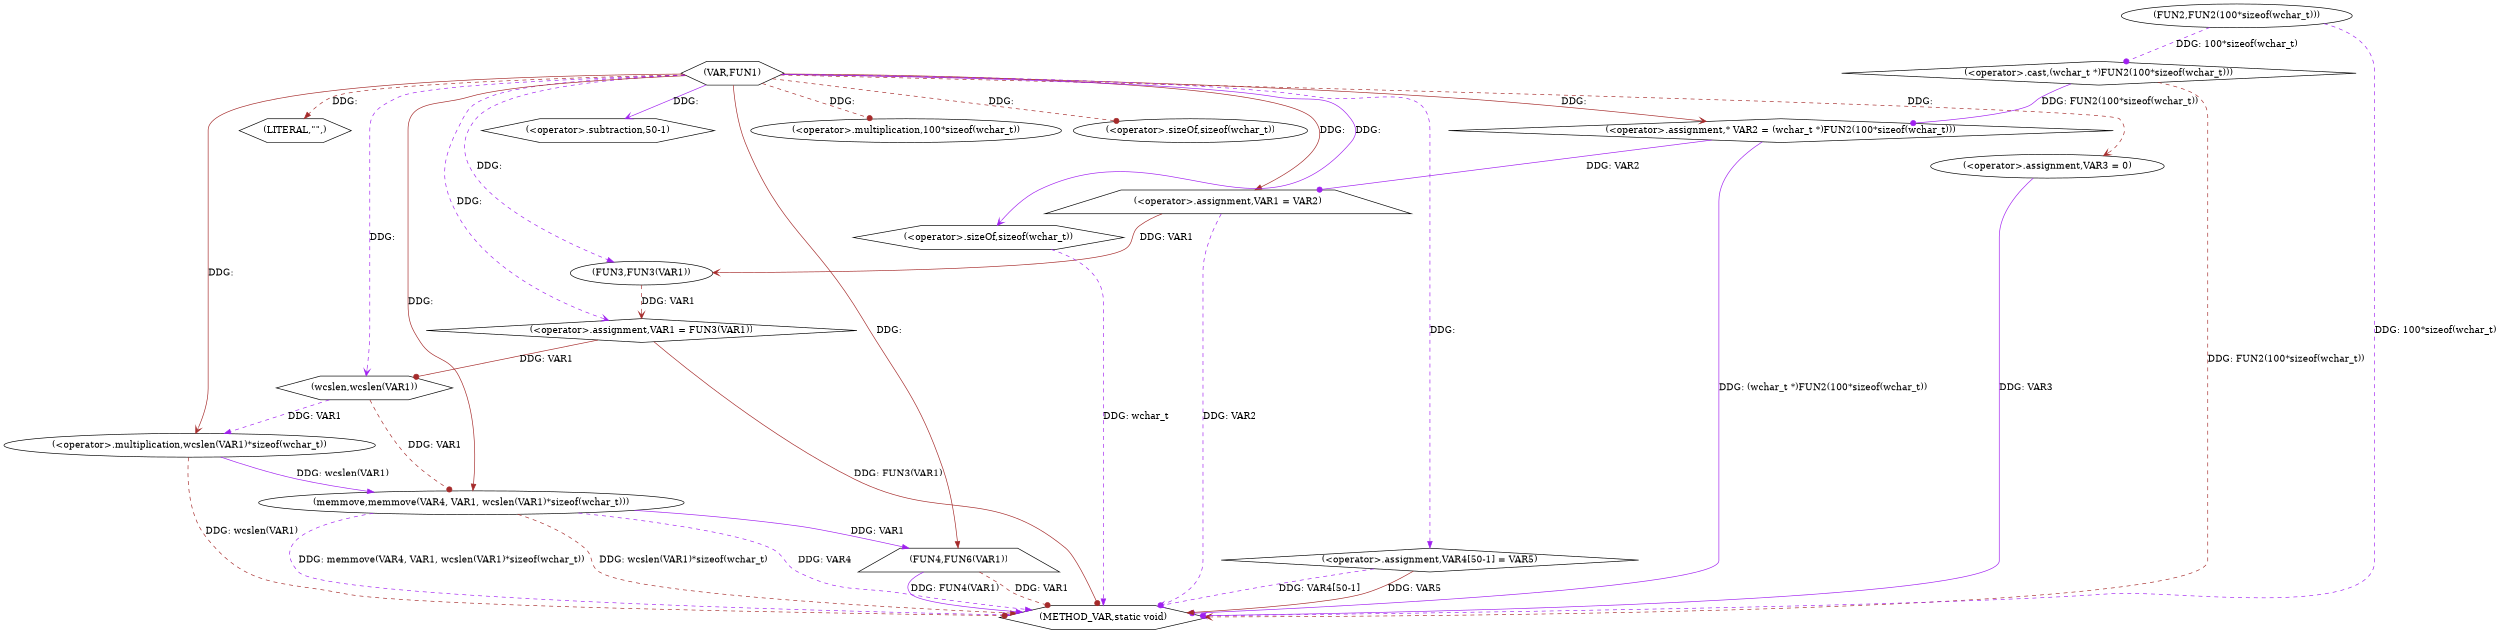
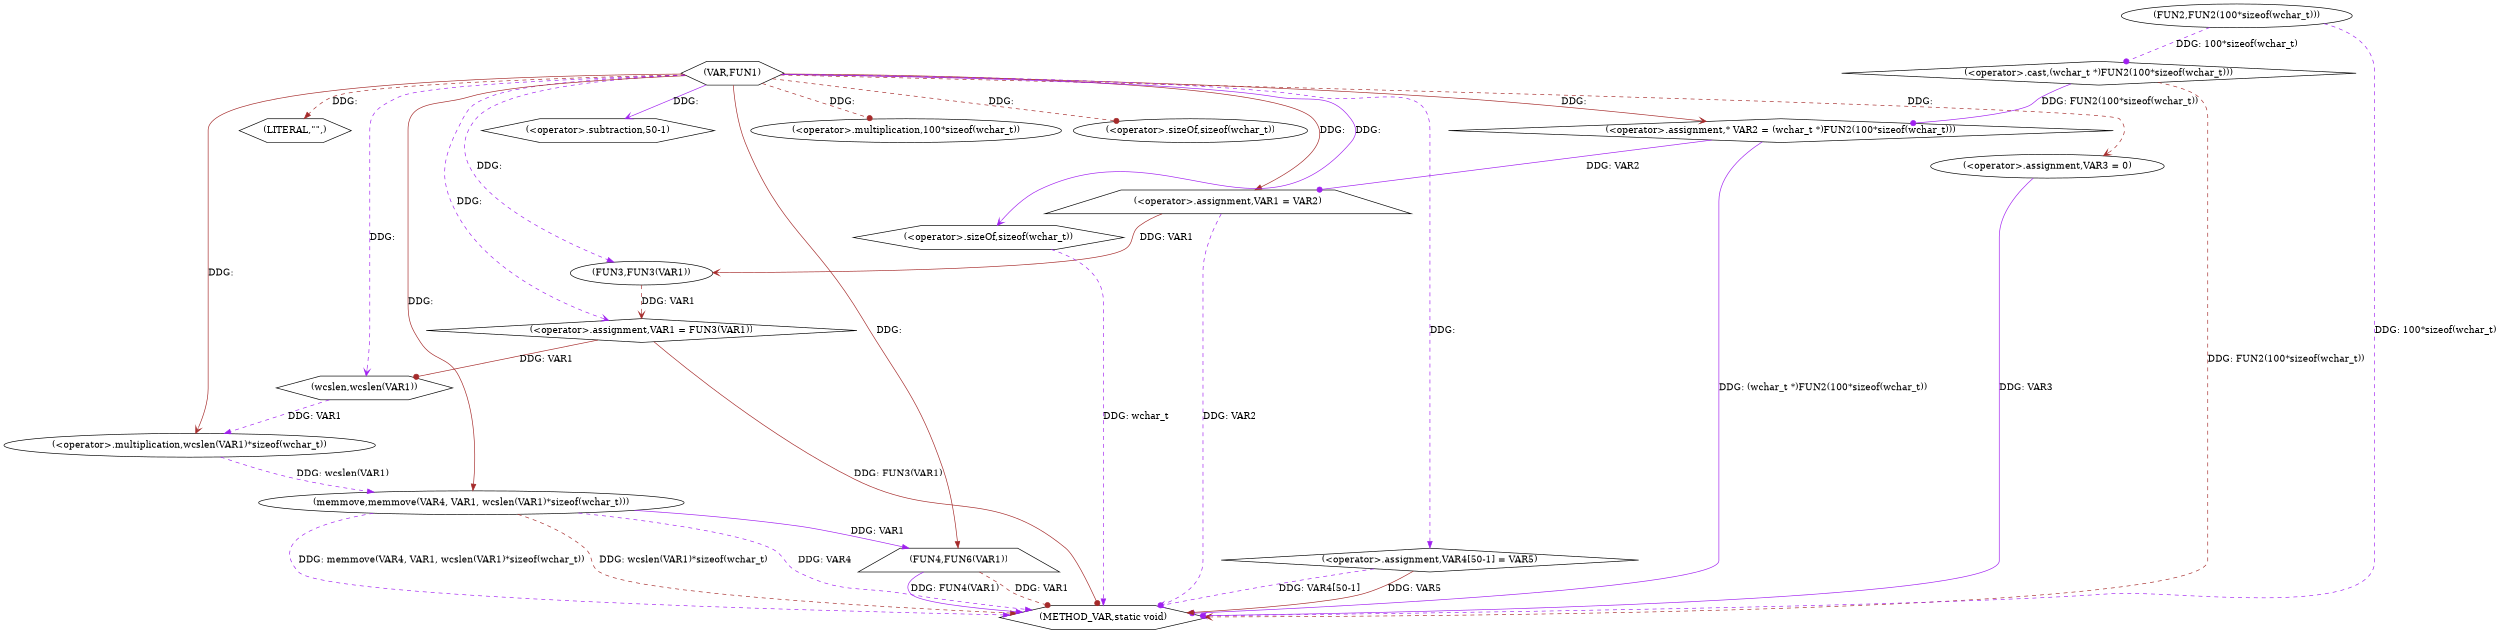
(402, 450) -> none
(293, 478) -> (293, 478)
(554, 606) -> none
